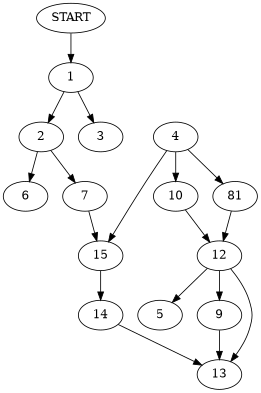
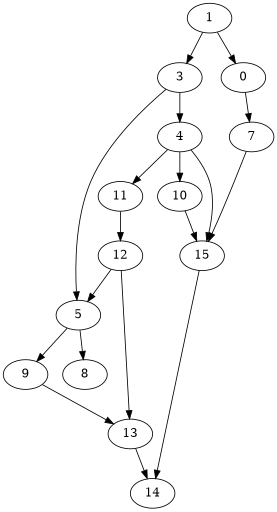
(71, 18) -> none
none -> (180, 103)
(41, 137) -> (243, 78)
none -> (93, 178)
(26, 196) -> none
(235, 196) -> (120, 196)
(195, 223) -> (189, 222)
(219, 281) -> (55, 342)
(156, 343) -> (140, 460)
none -> (85, 375)
